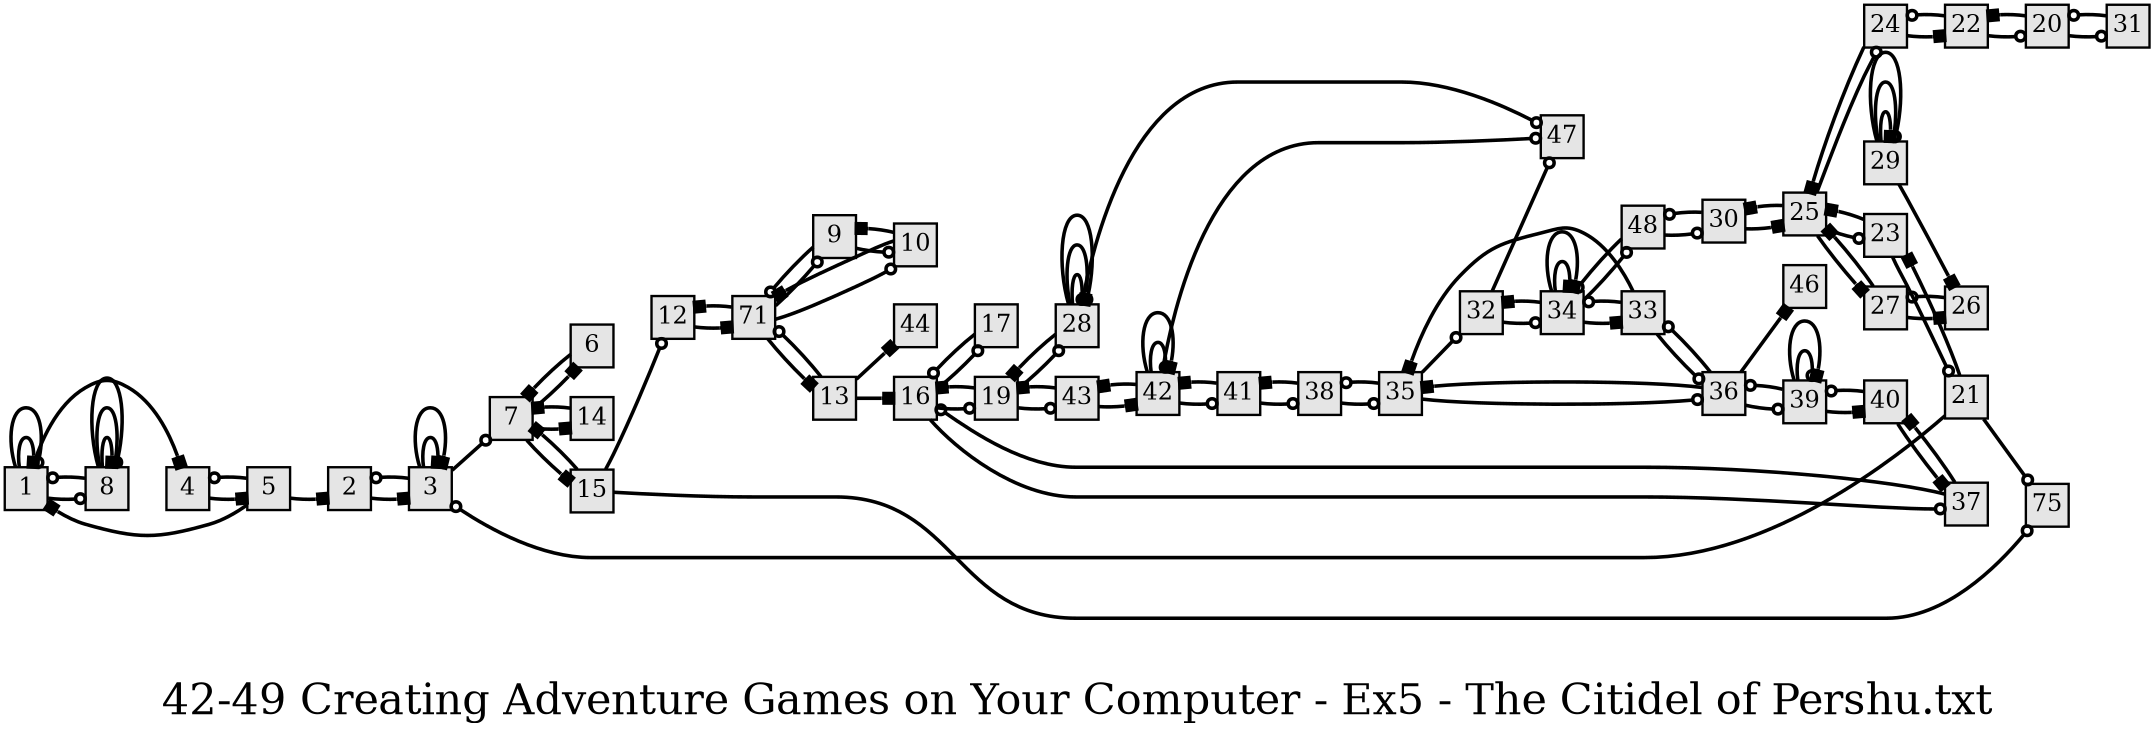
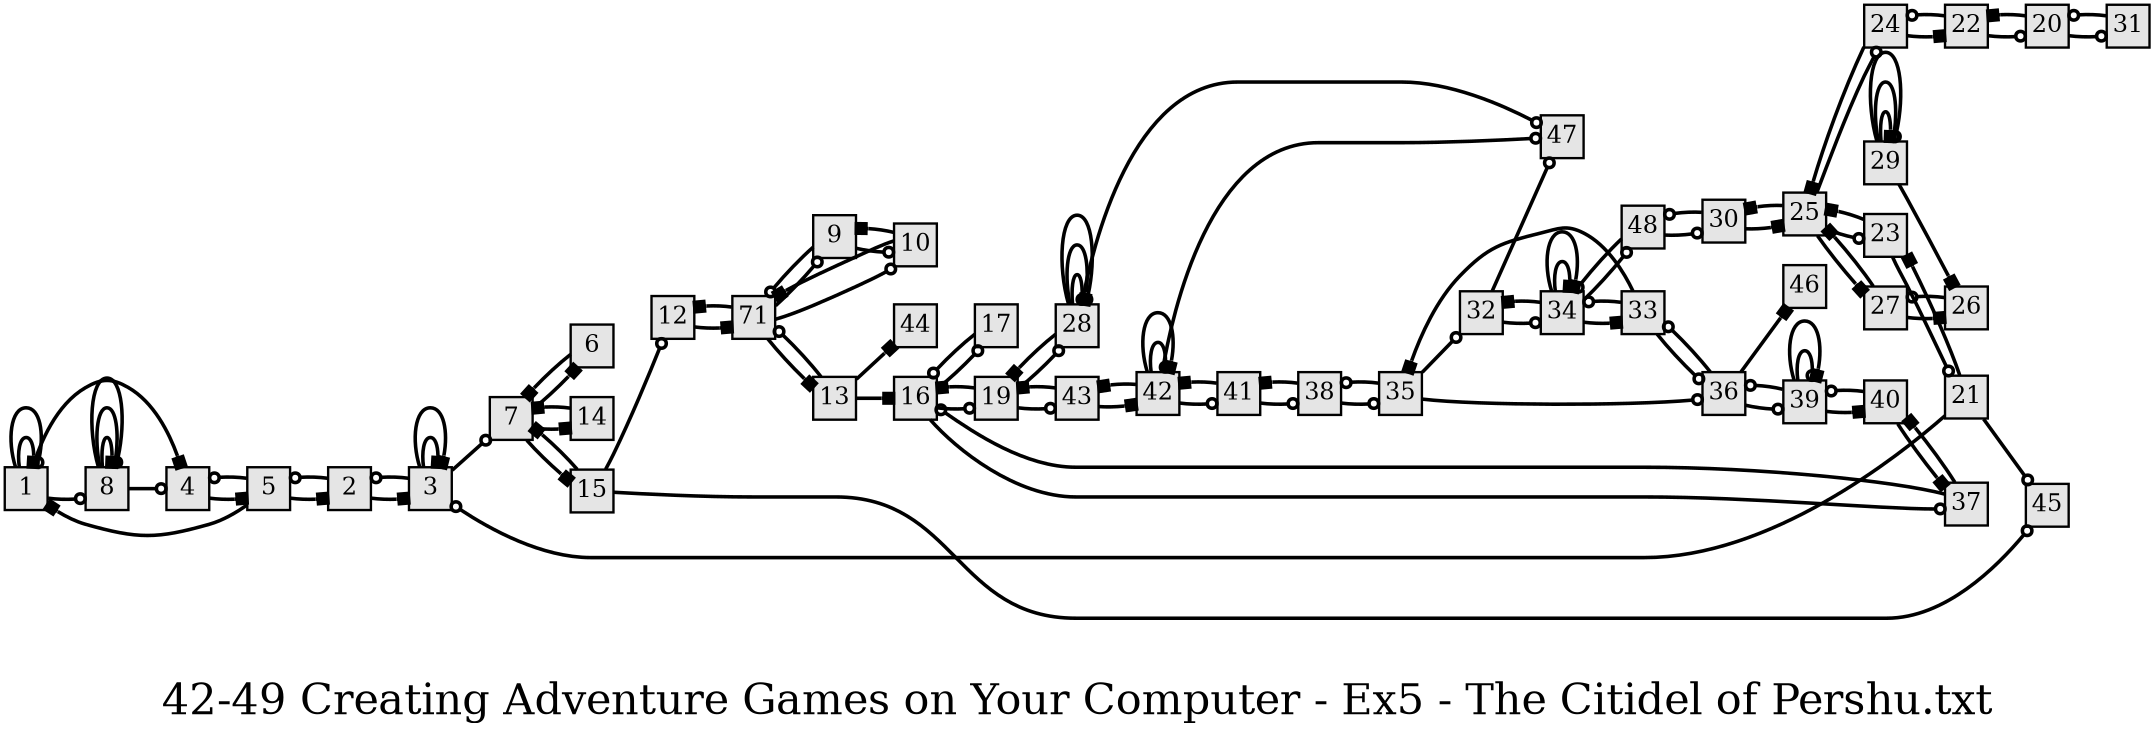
(1568, 382) -> none
(71, 477) -> (143, 489)
none -> (314, 477)
(2047, 505) -> (2047, 505)
